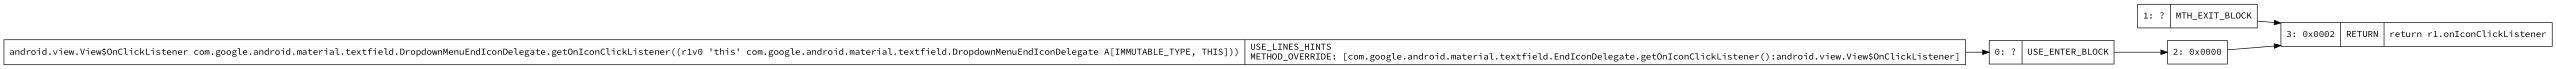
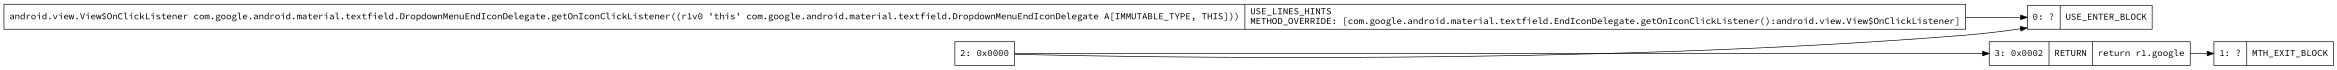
(2266, 22) -> (2199, 54)
(2468, 34) -> (2141, 53)
(2137, 52) -> (1719, 49)
